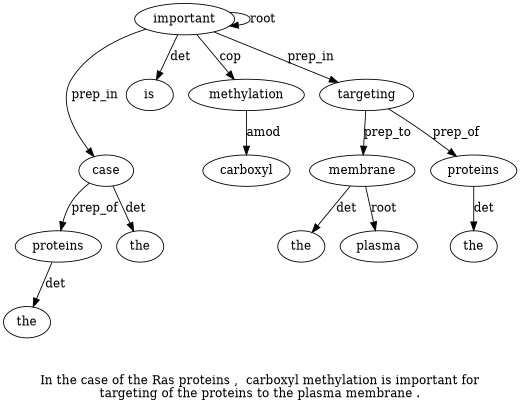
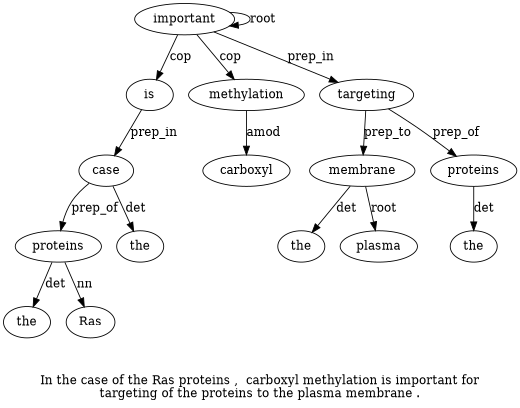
(181, 57) -> (181, 57)
(76, 73) -> (130, 129)
none -> (91, 322)
